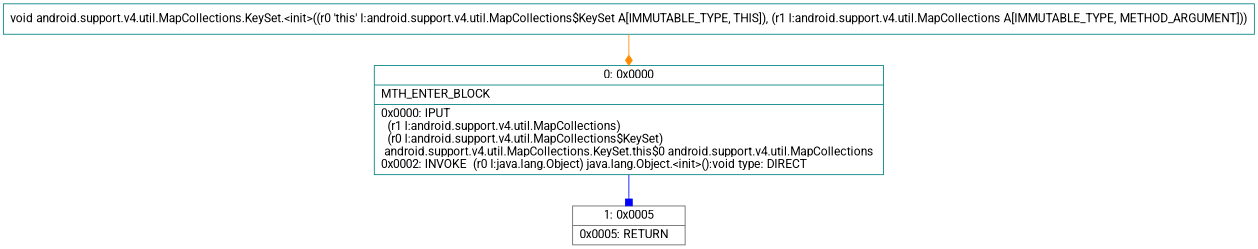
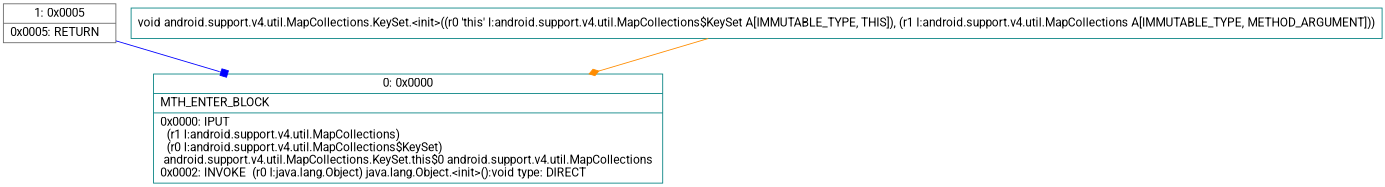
(629, 186) -> (168, 56)
